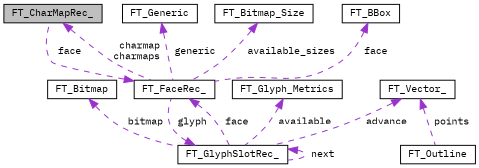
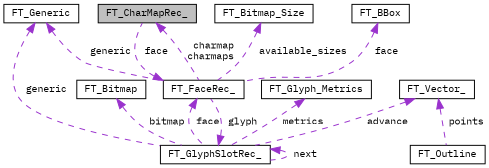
none -> (52, 119)
(302, 122) -> (300, 122)
